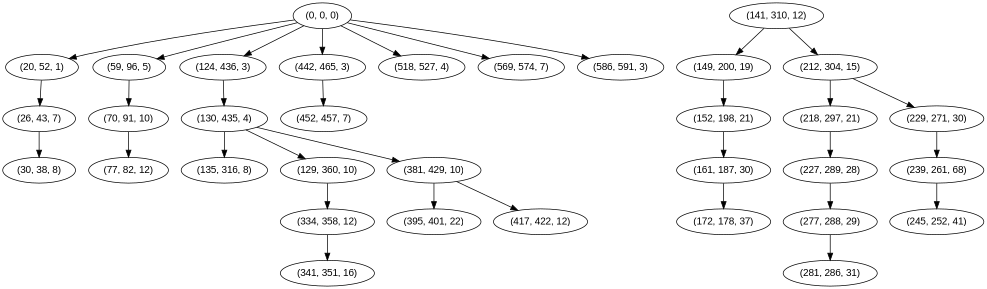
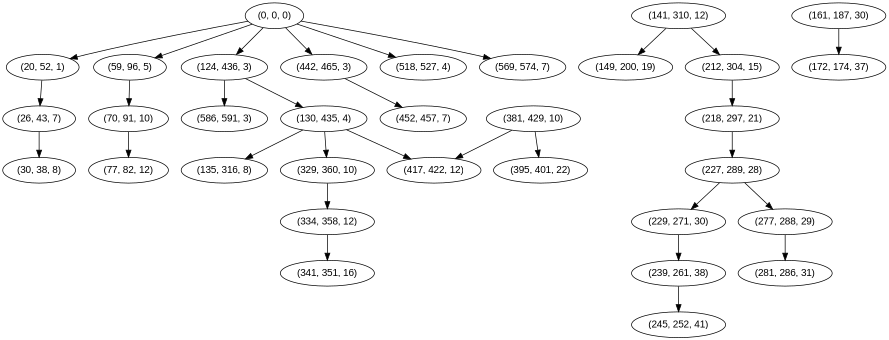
(466, 36) -> (224, 89)
(880, 91) -> (708, 194)
(724, 119) -> none
(325, 144) -> (375, 143)
(327, 170) -> (327, 170)
(937, 170) -> (679, 273)
(724, 222) -> (839, 67)
